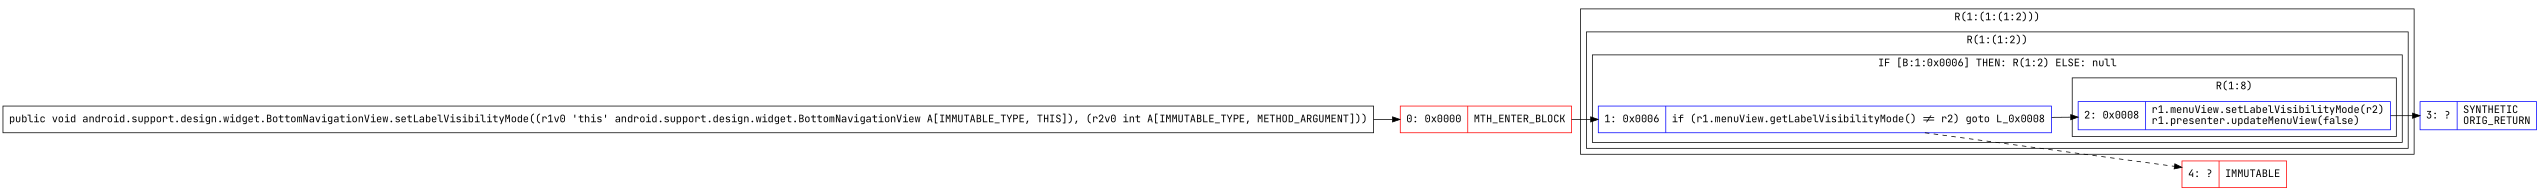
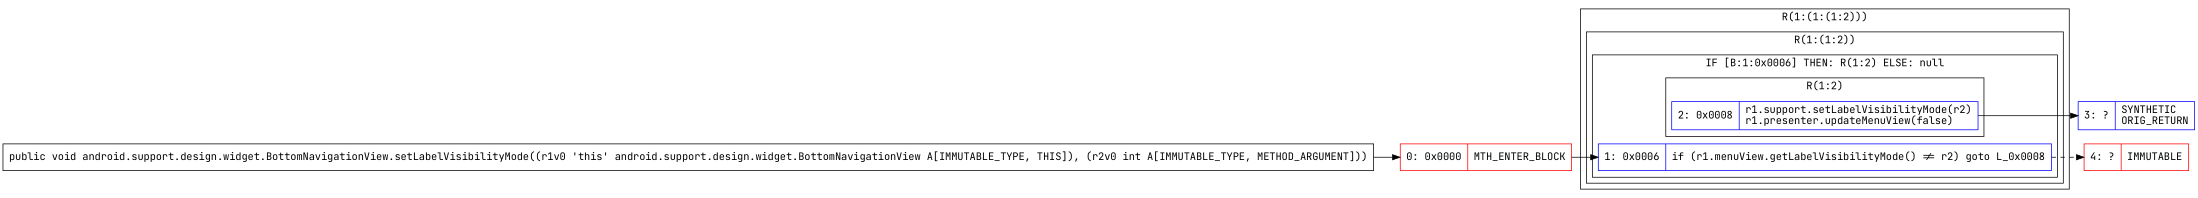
(2234, 86) -> (1825, 86)
(2268, 110) -> (1859, 110)
(2061, 117) -> none
